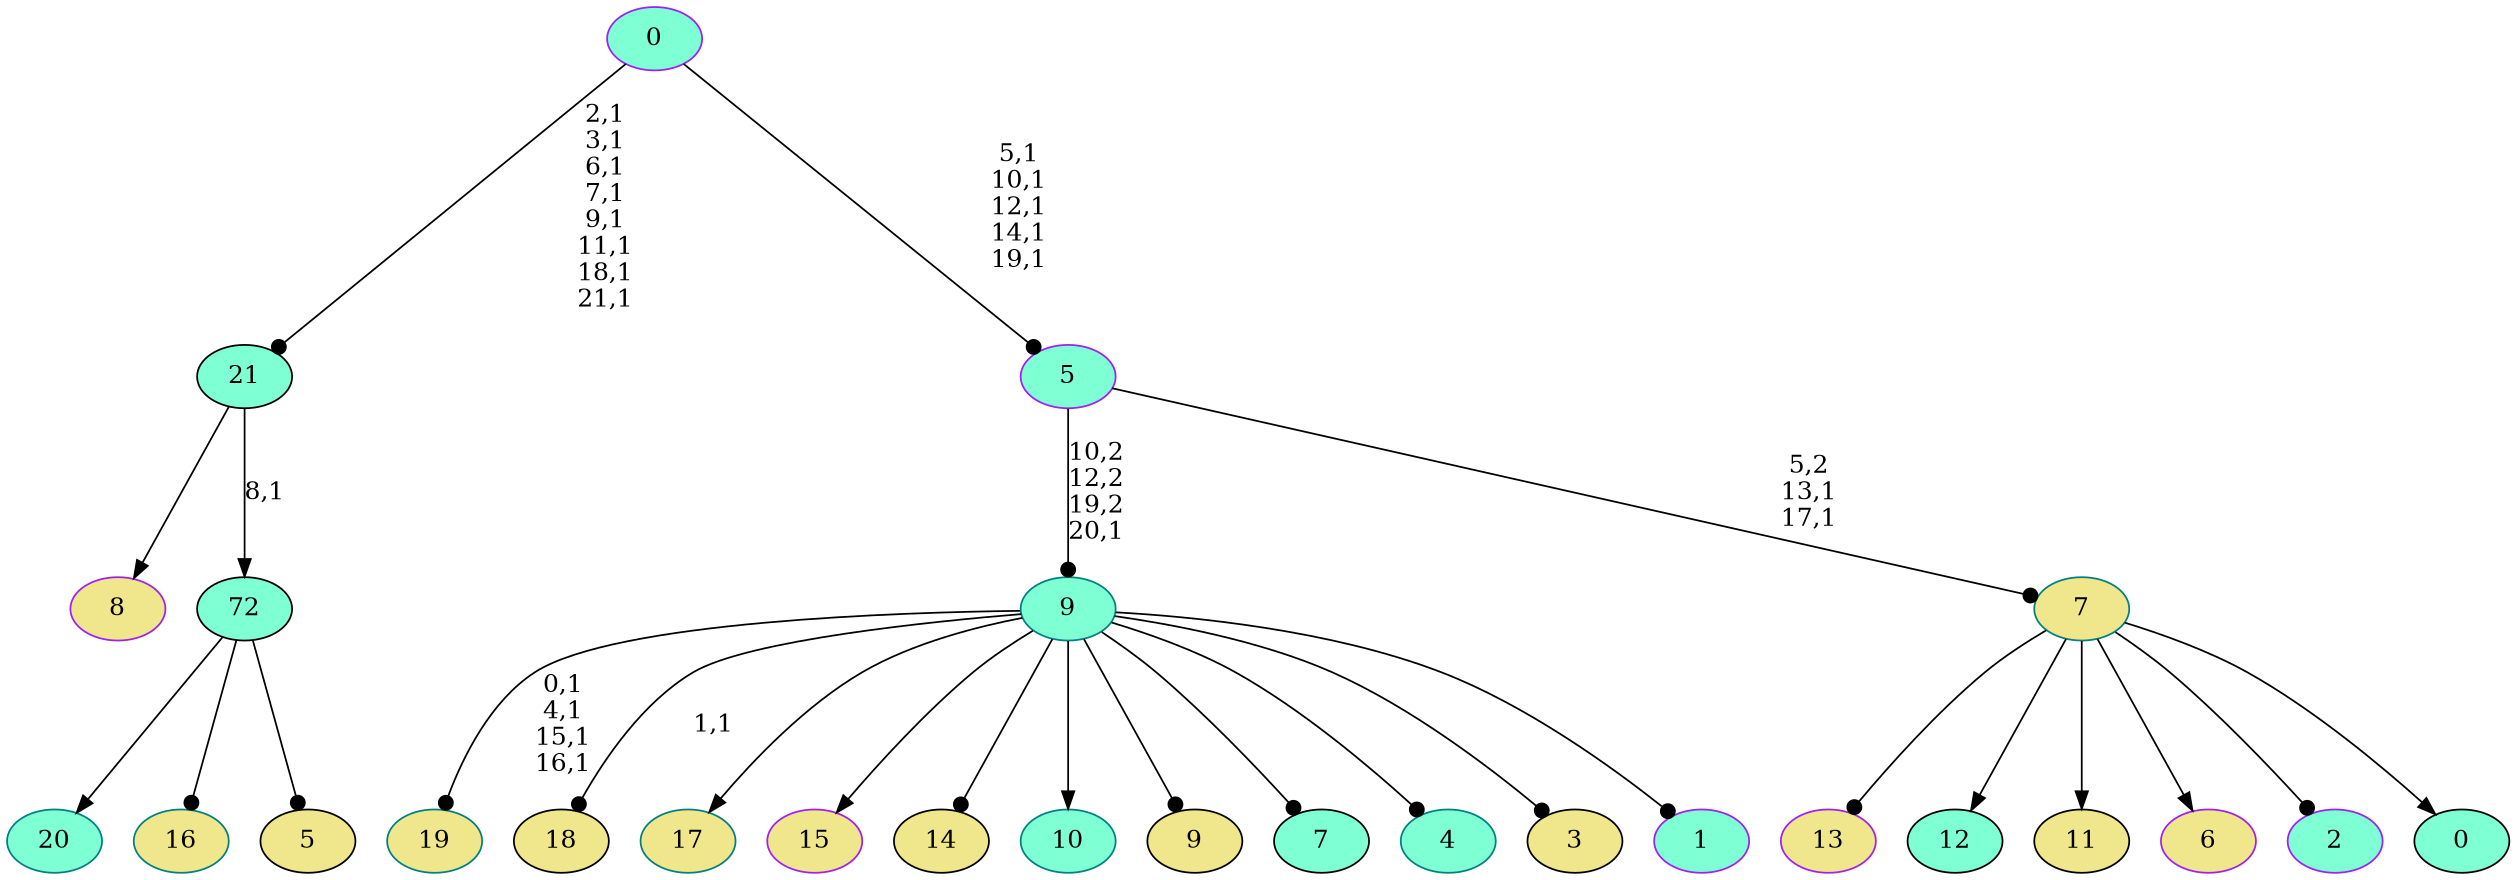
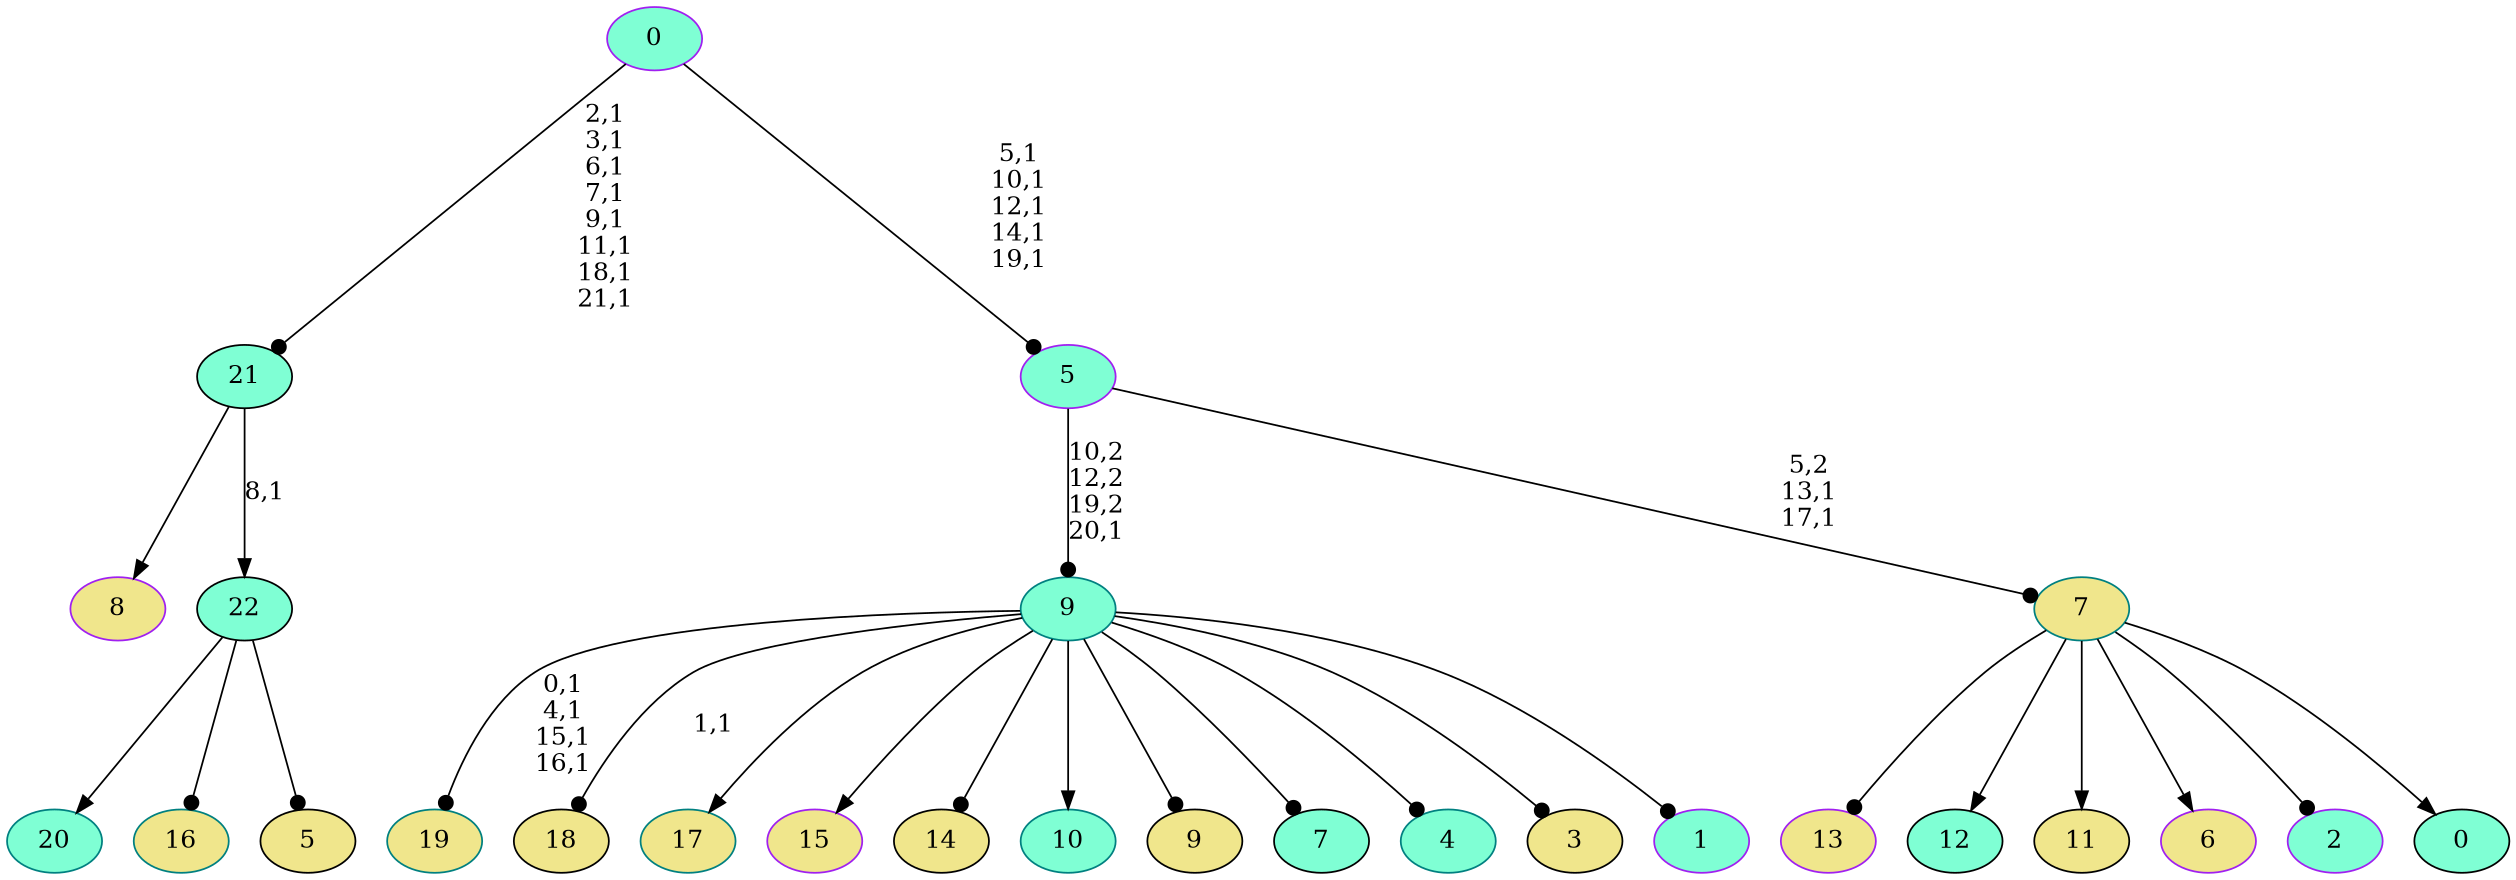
(245, 609) -> (245, 609)
